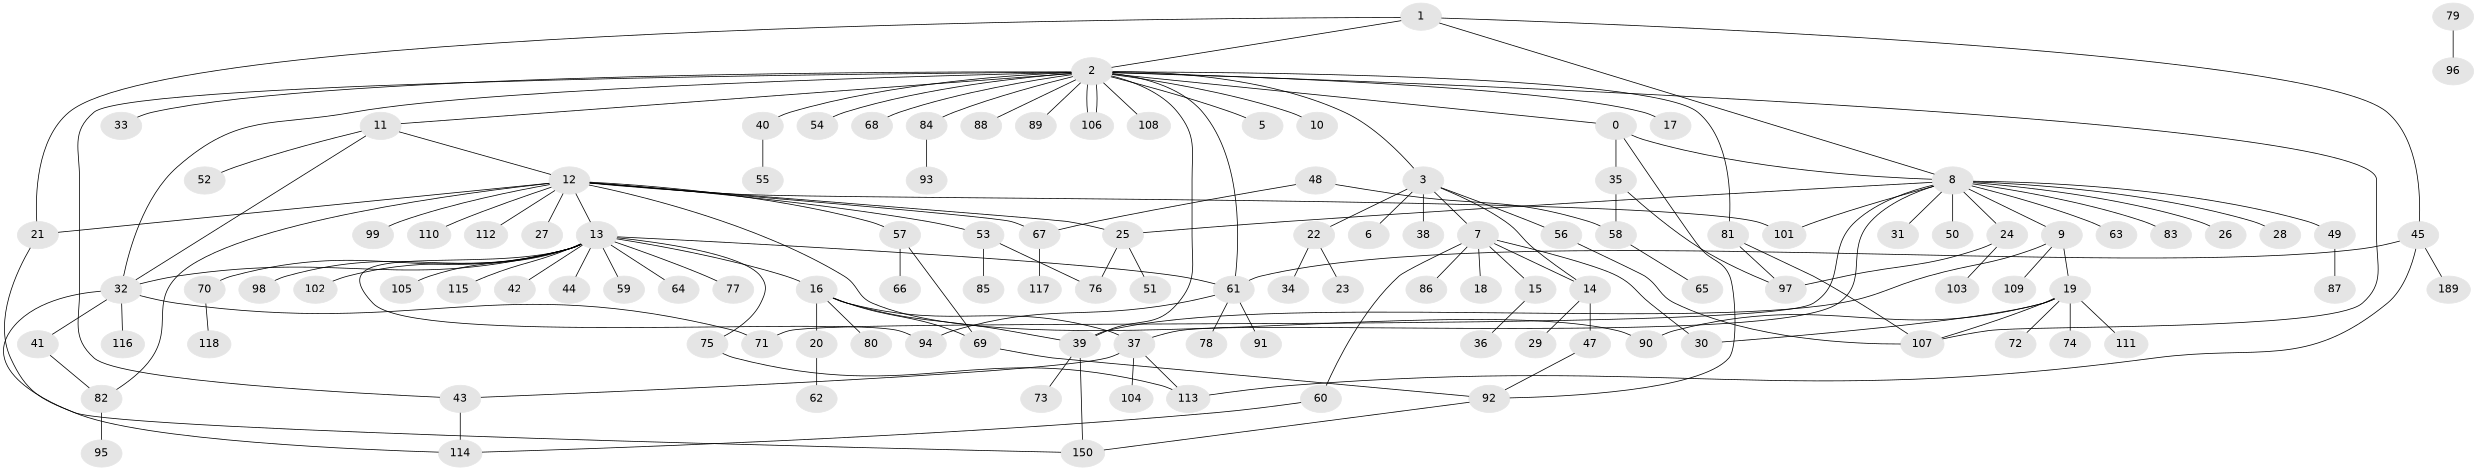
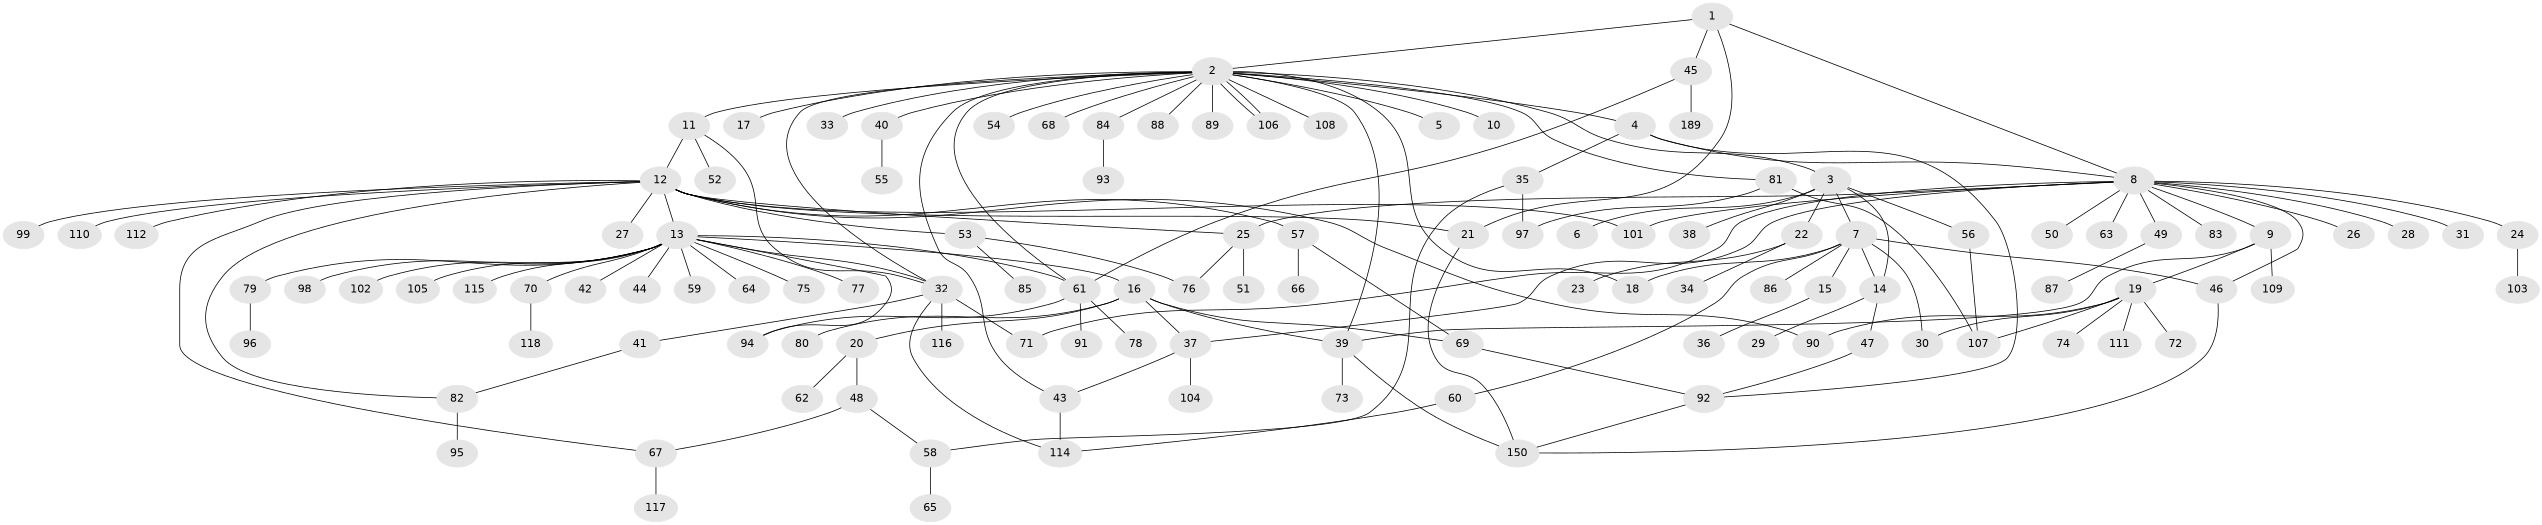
(2024, 118) -> (1411, 195)
(1616, 126) -> (1635, 126)
none -> (384, 260)
(1899, 267) -> none
none -> (2217, 290)
none -> (857, 372)
(1188, 399) -> none
